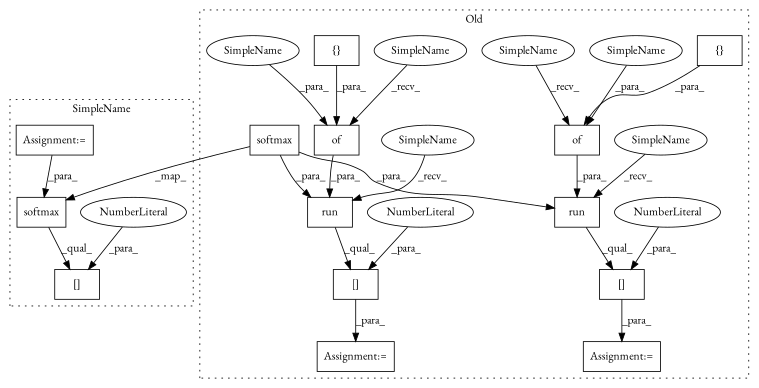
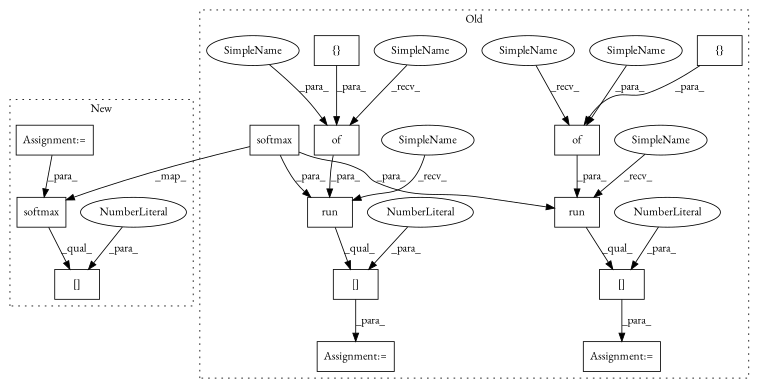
(102, 109) -> (102, 109)
